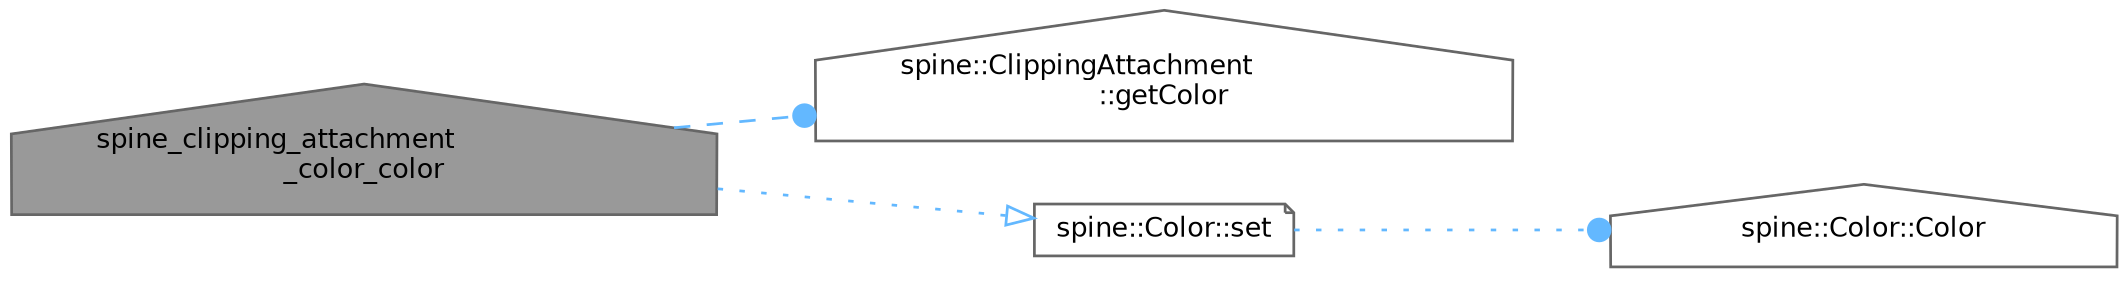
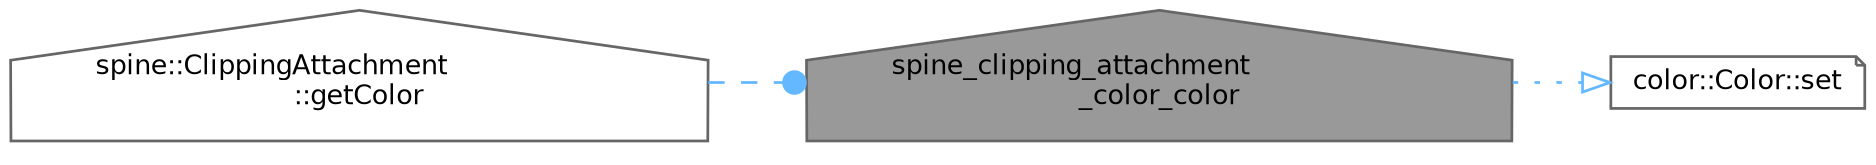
(734, 122) -> (746, 83)
(1164, 230) -> (1738, 83)
(1864, 230) -> none
